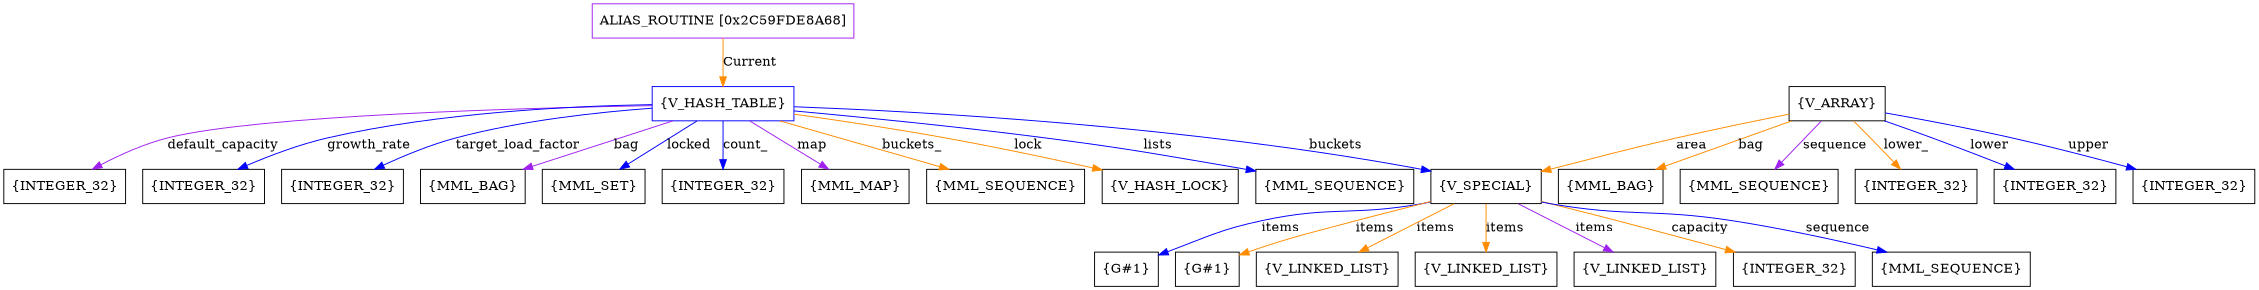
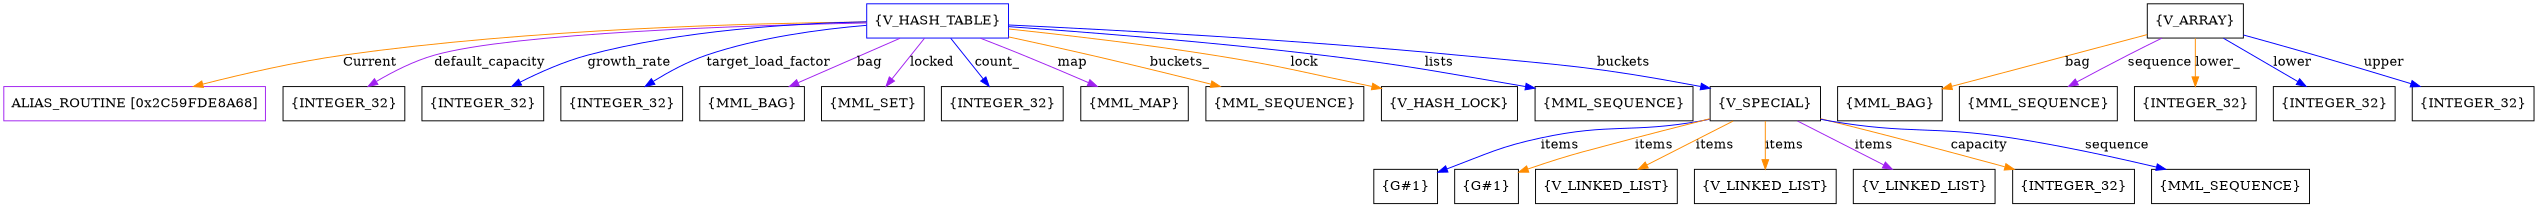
(723, 58) -> (483, 40)
(1669, 140) -> none
(662, 143) -> (908, 58)
